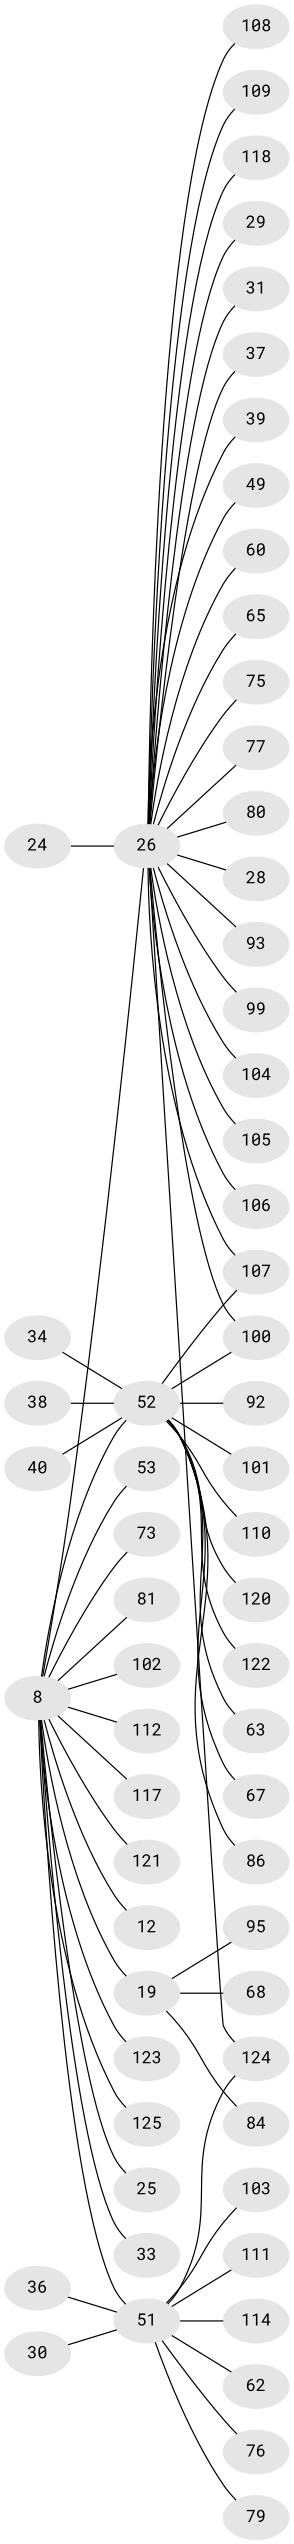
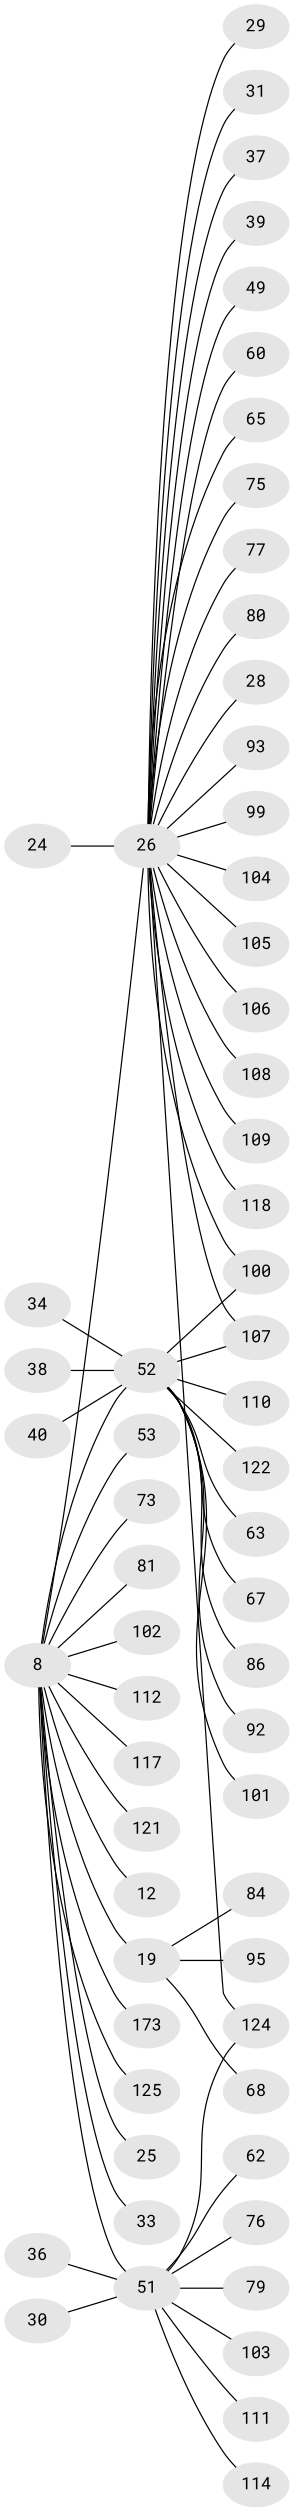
(256, 1600) -> none
(147, 2059) -> (147, 2026)
